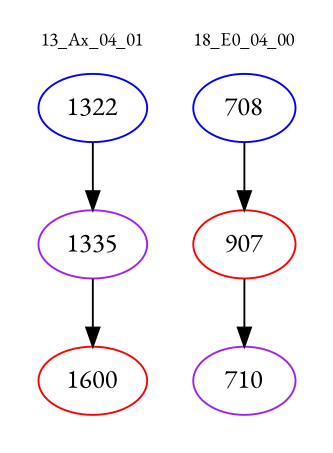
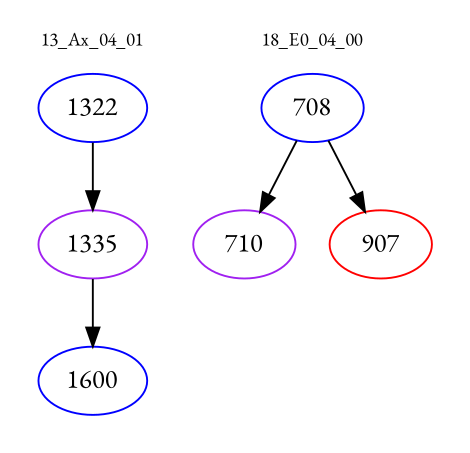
(244, 303) -> (283, 168)
(93, 381) -> (93, 381)
